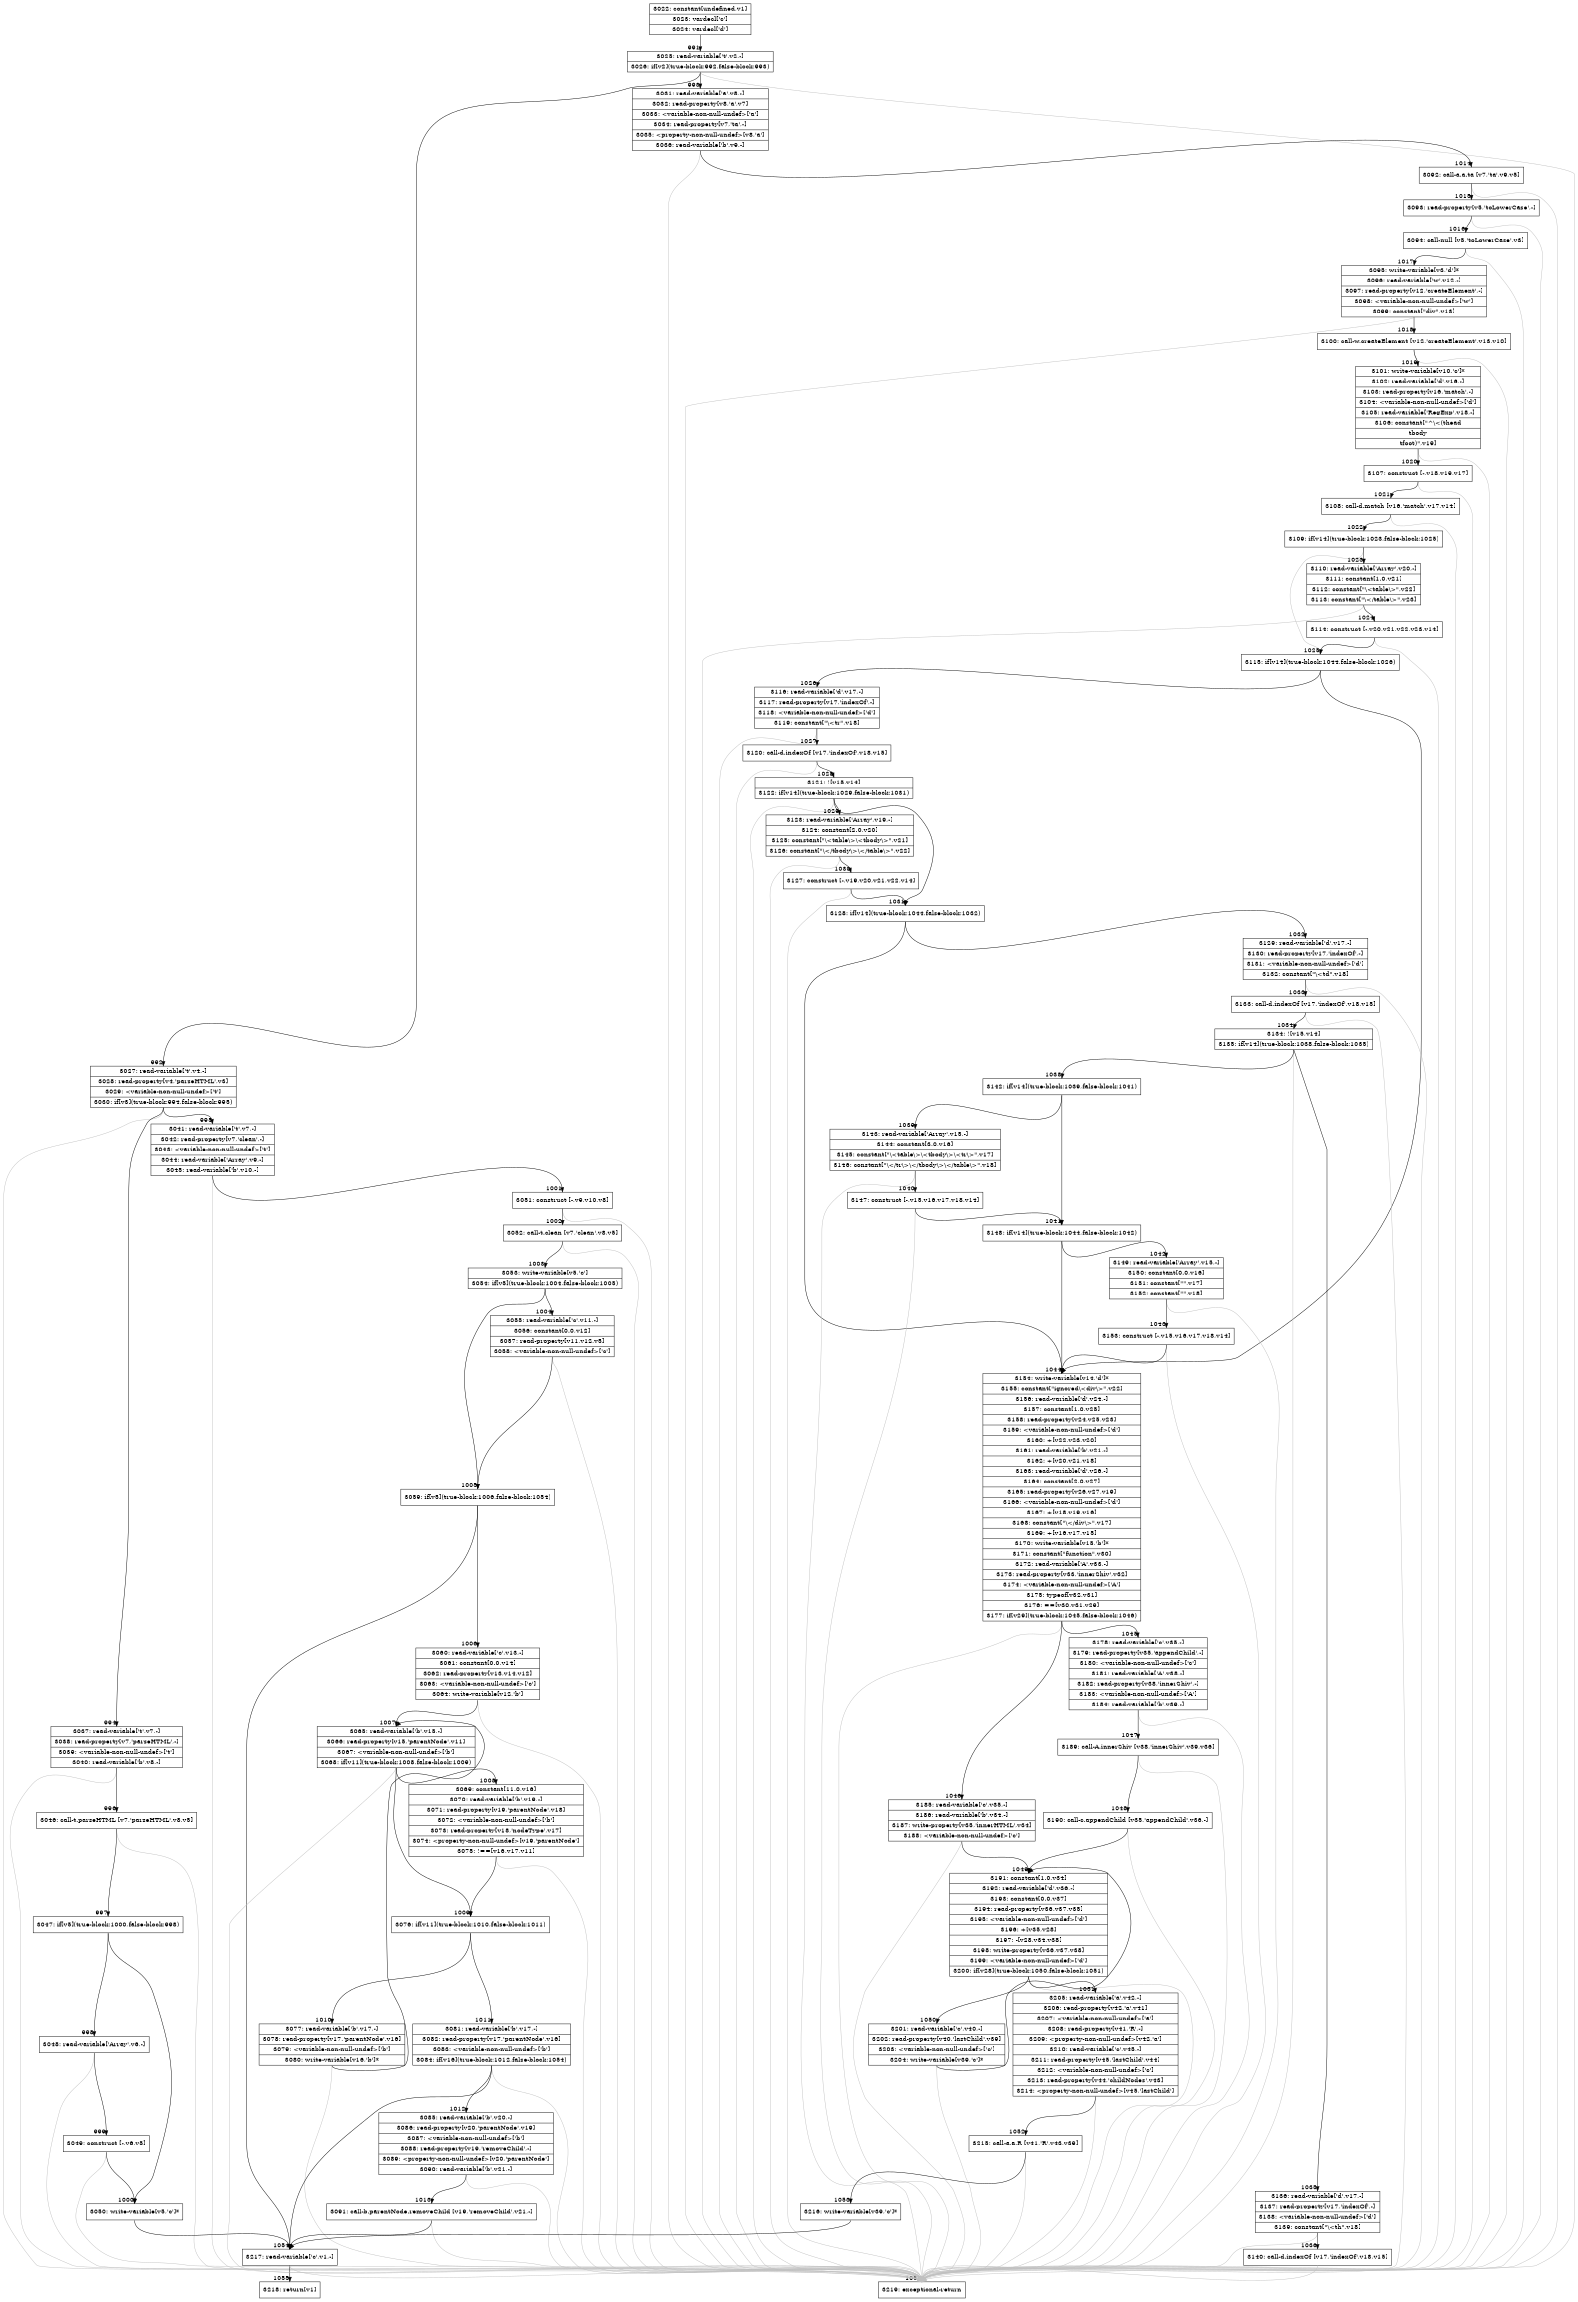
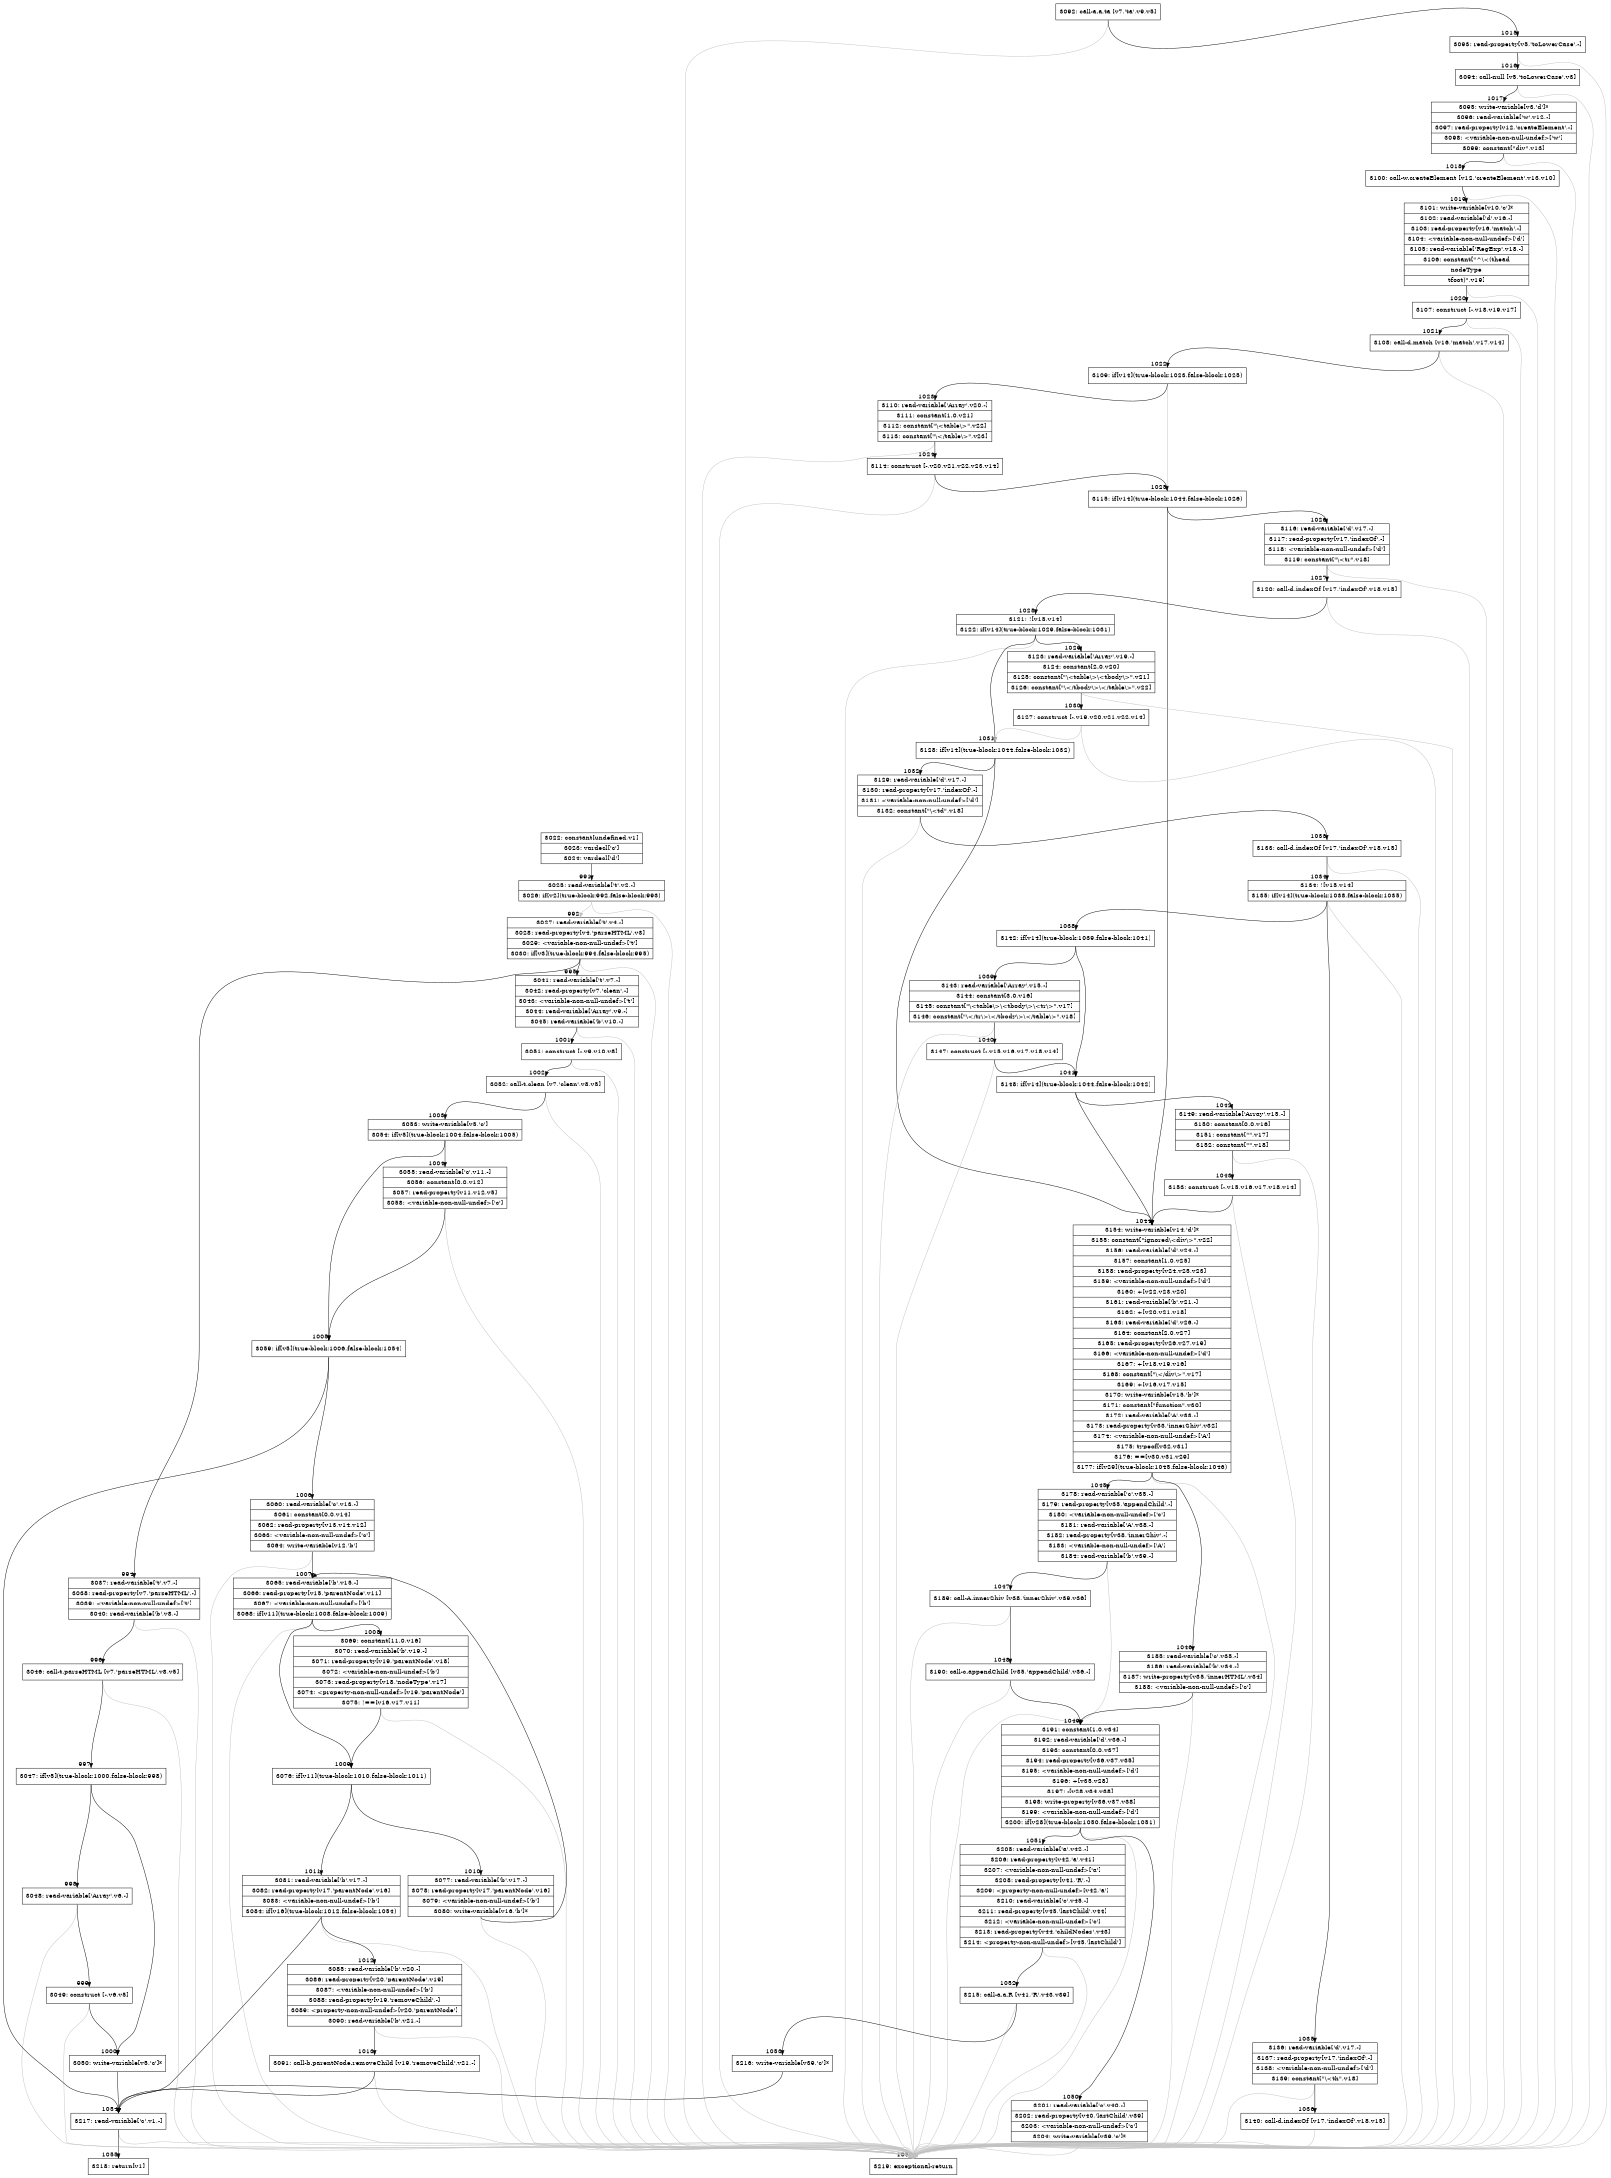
(700, 120) -> none
(1418, 433) -> (1467, 270)
(416, 573) -> (588, 908)
(876, 898) -> (1040, 735)
(1102, 1981) -> none
